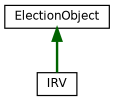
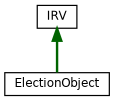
(57, 57) -> (57, 57)
